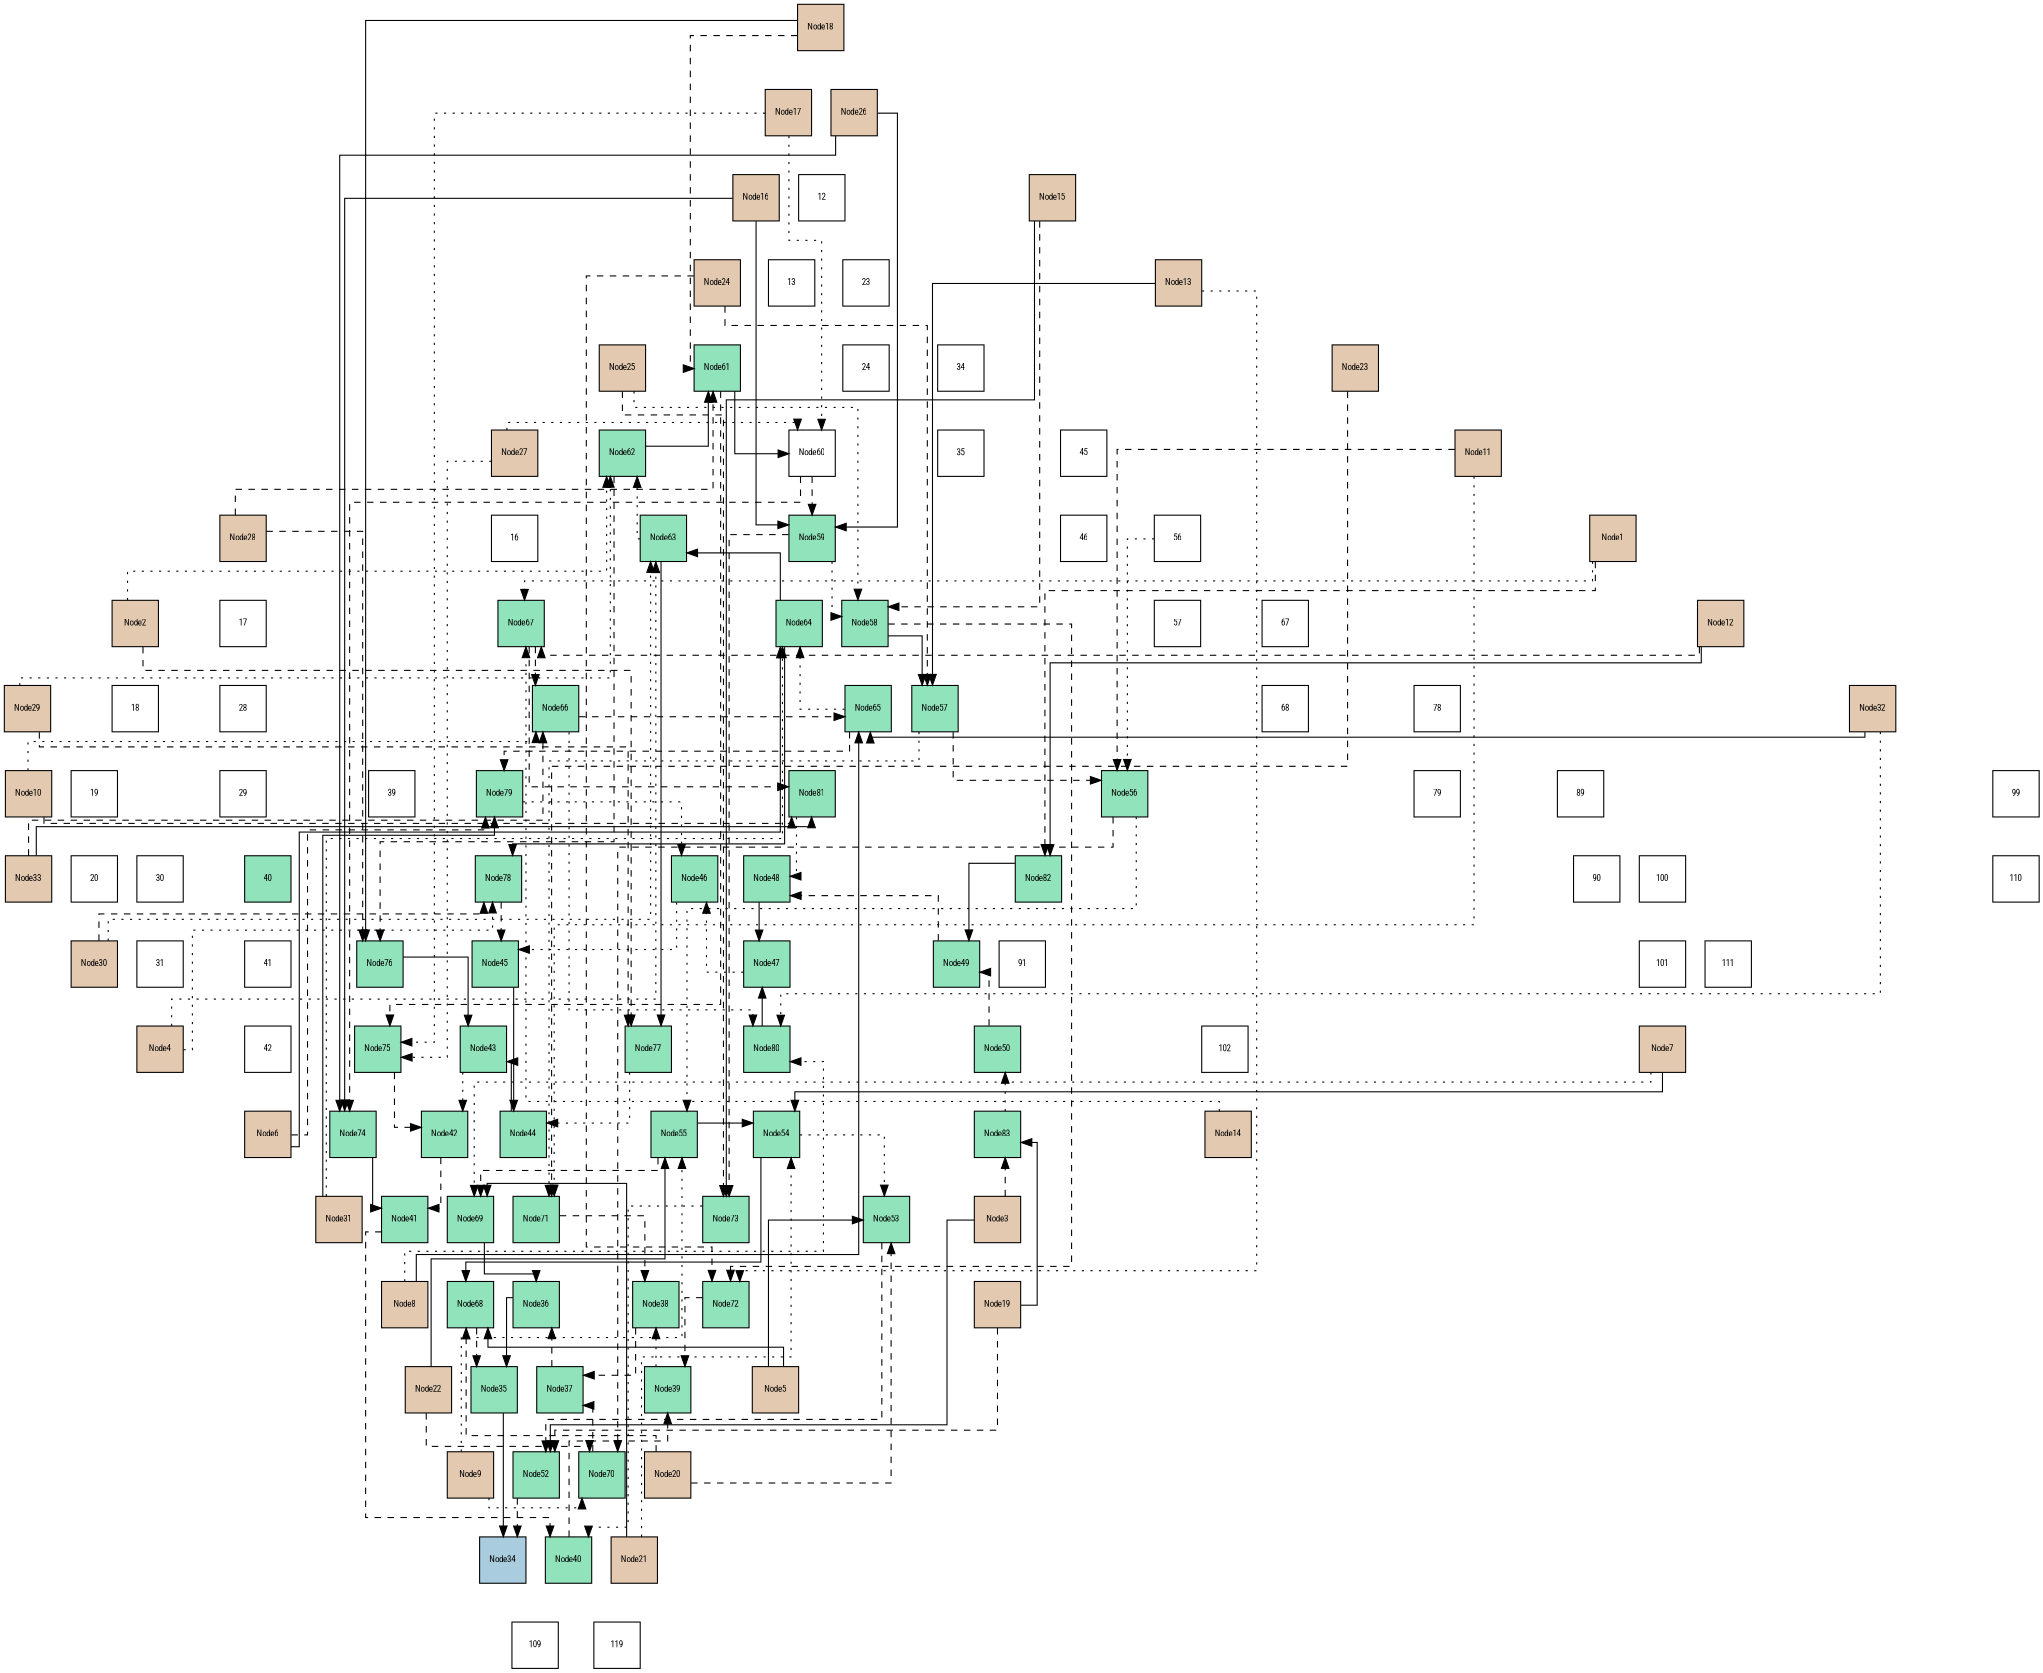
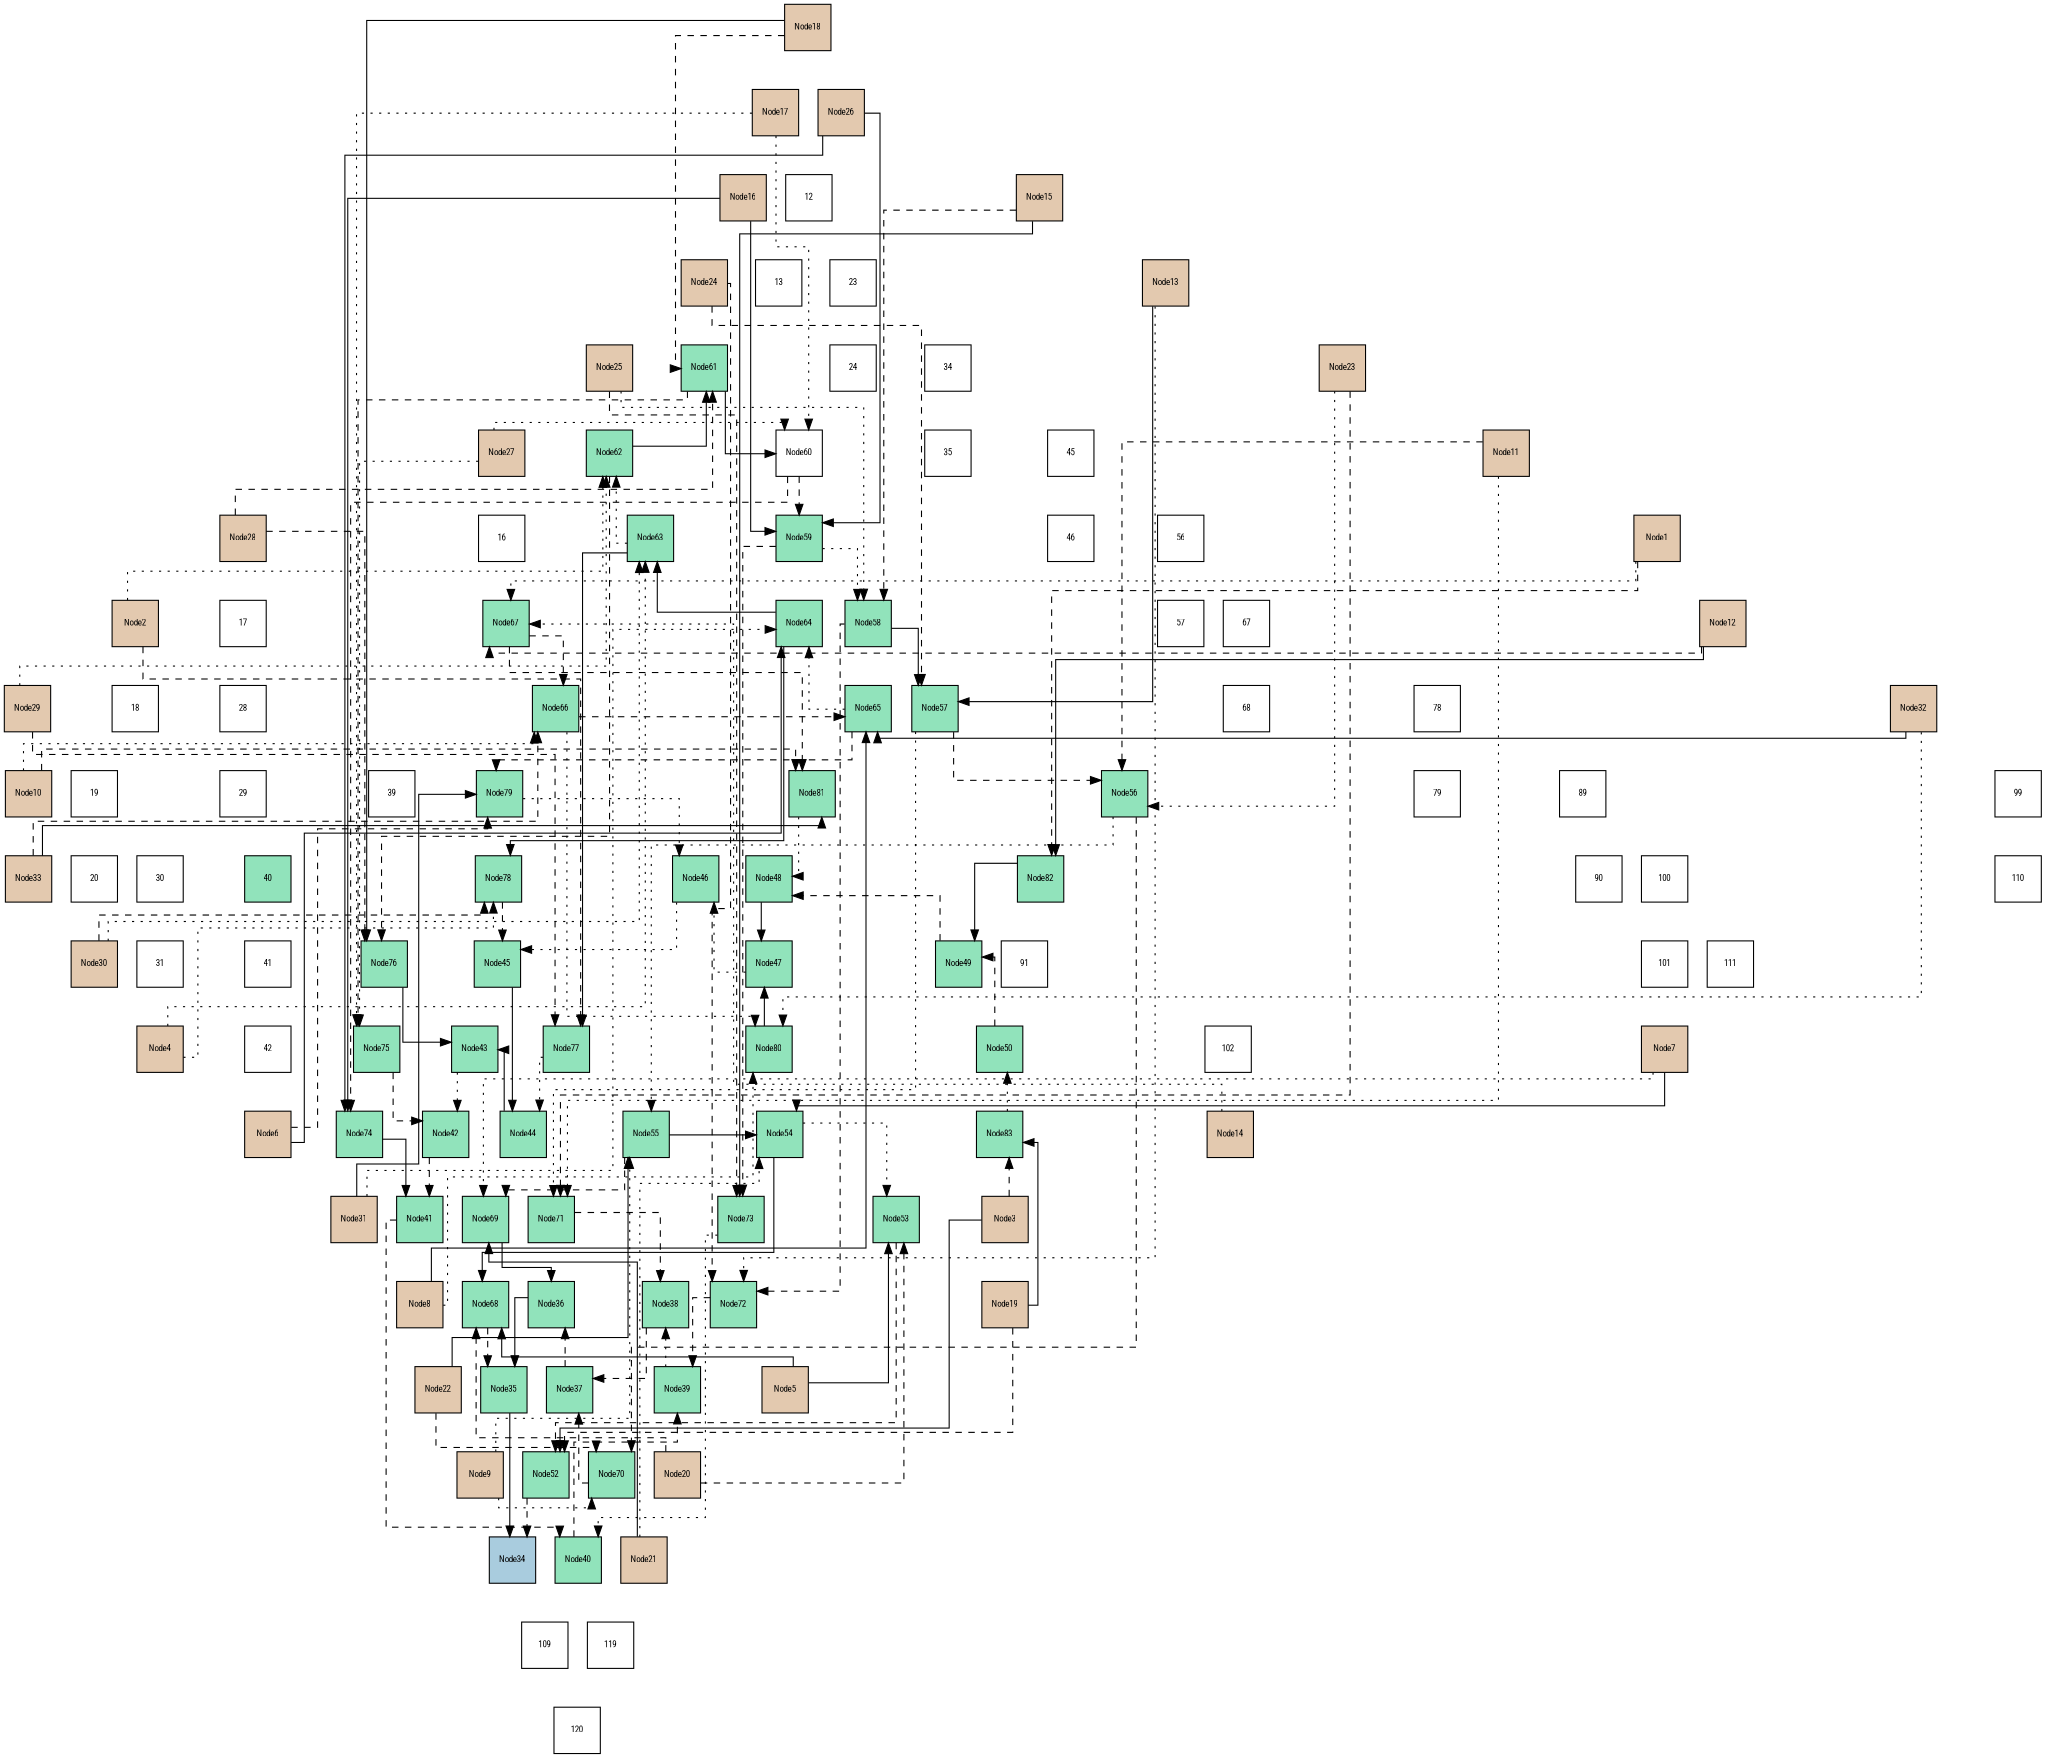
(1127, 642) -> (1335, 687)
none -> (577, 1730)
